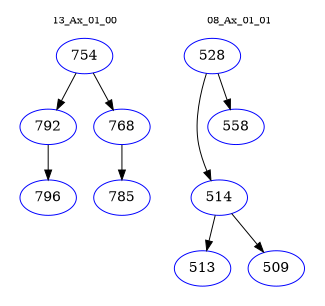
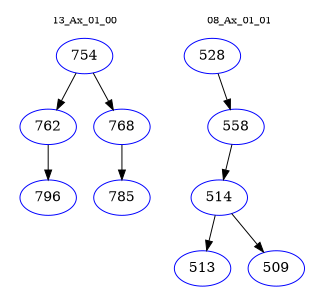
(197, 123) -> (229, 157)
(48, 127) -> (48, 127)
